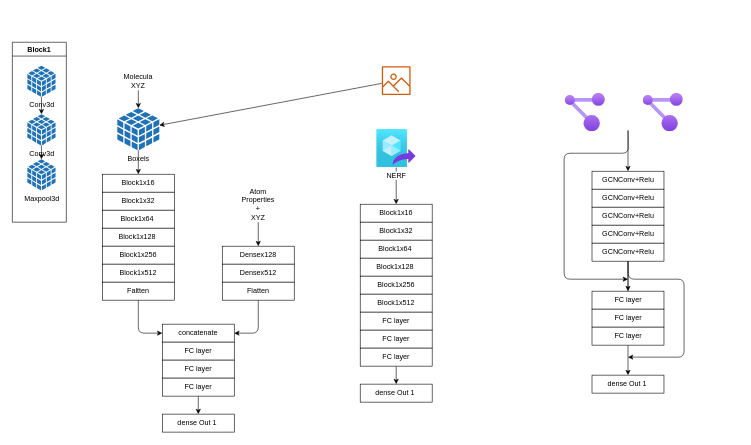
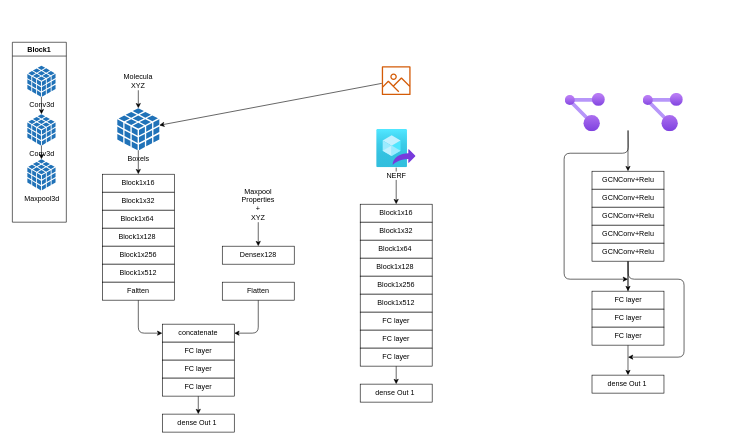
(258, 204) -> (258, 204)
(258, 273) -> none
